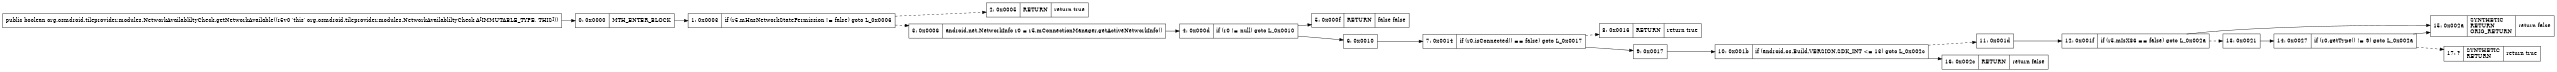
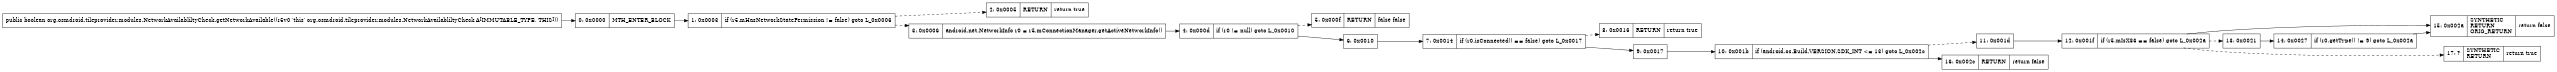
(1303, 25) -> (1303, 25)
(2428, 48) -> (2312, 55)
